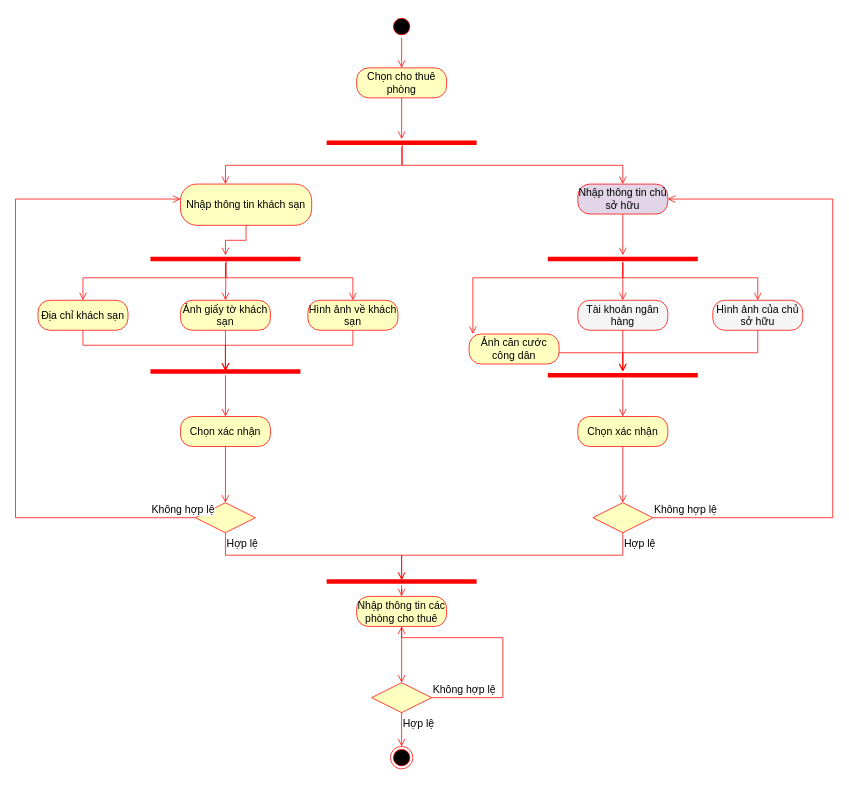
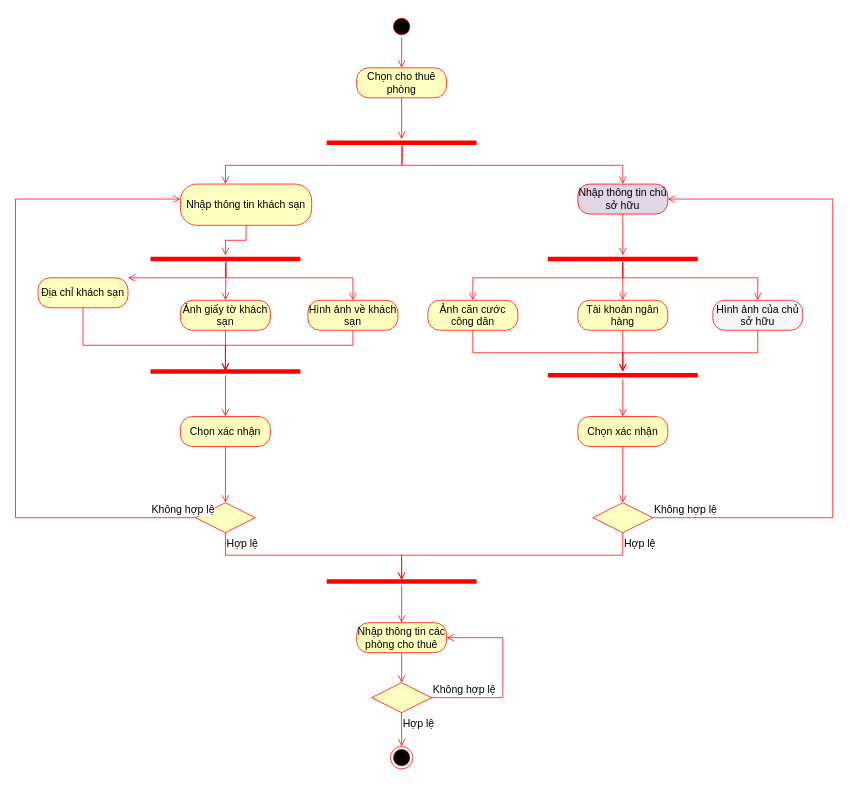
(83, 315) -> (83, 293)
(623, 315) -> (623, 315)
(514, 349) -> (473, 315)
(402, 612) -> (402, 638)
